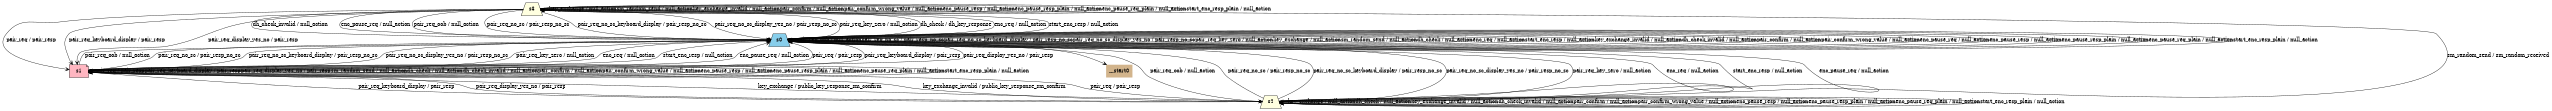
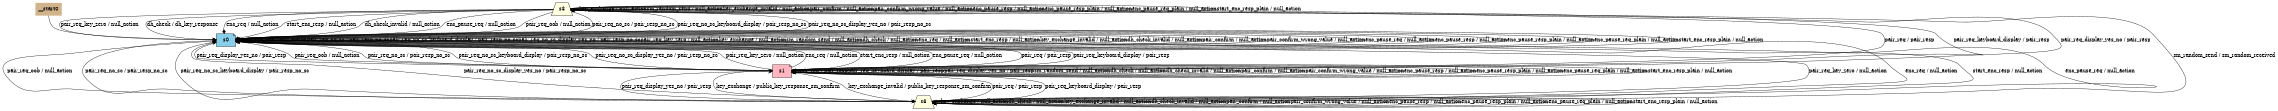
(779, 40) -> (226, 40)
(947, 43) -> (126, 37)
(1271, 102) -> (924, 102)
